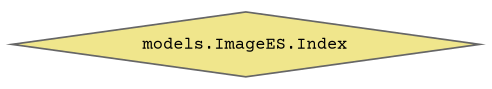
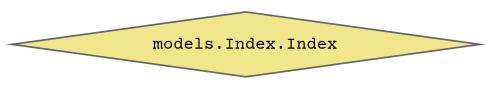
(246, 44) -> (246, 44)
